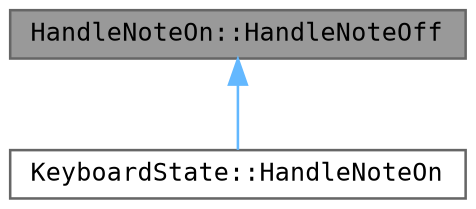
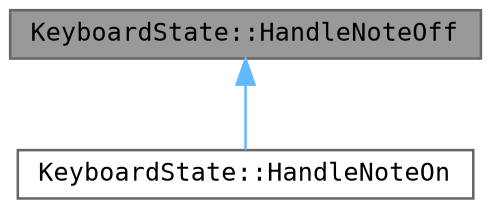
(238, 34) -> (246, 34)
